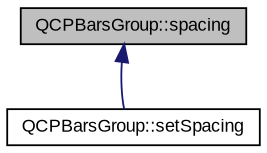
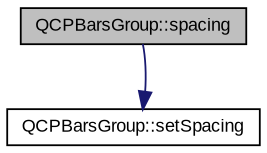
(122, 86) -> (145, 68)
